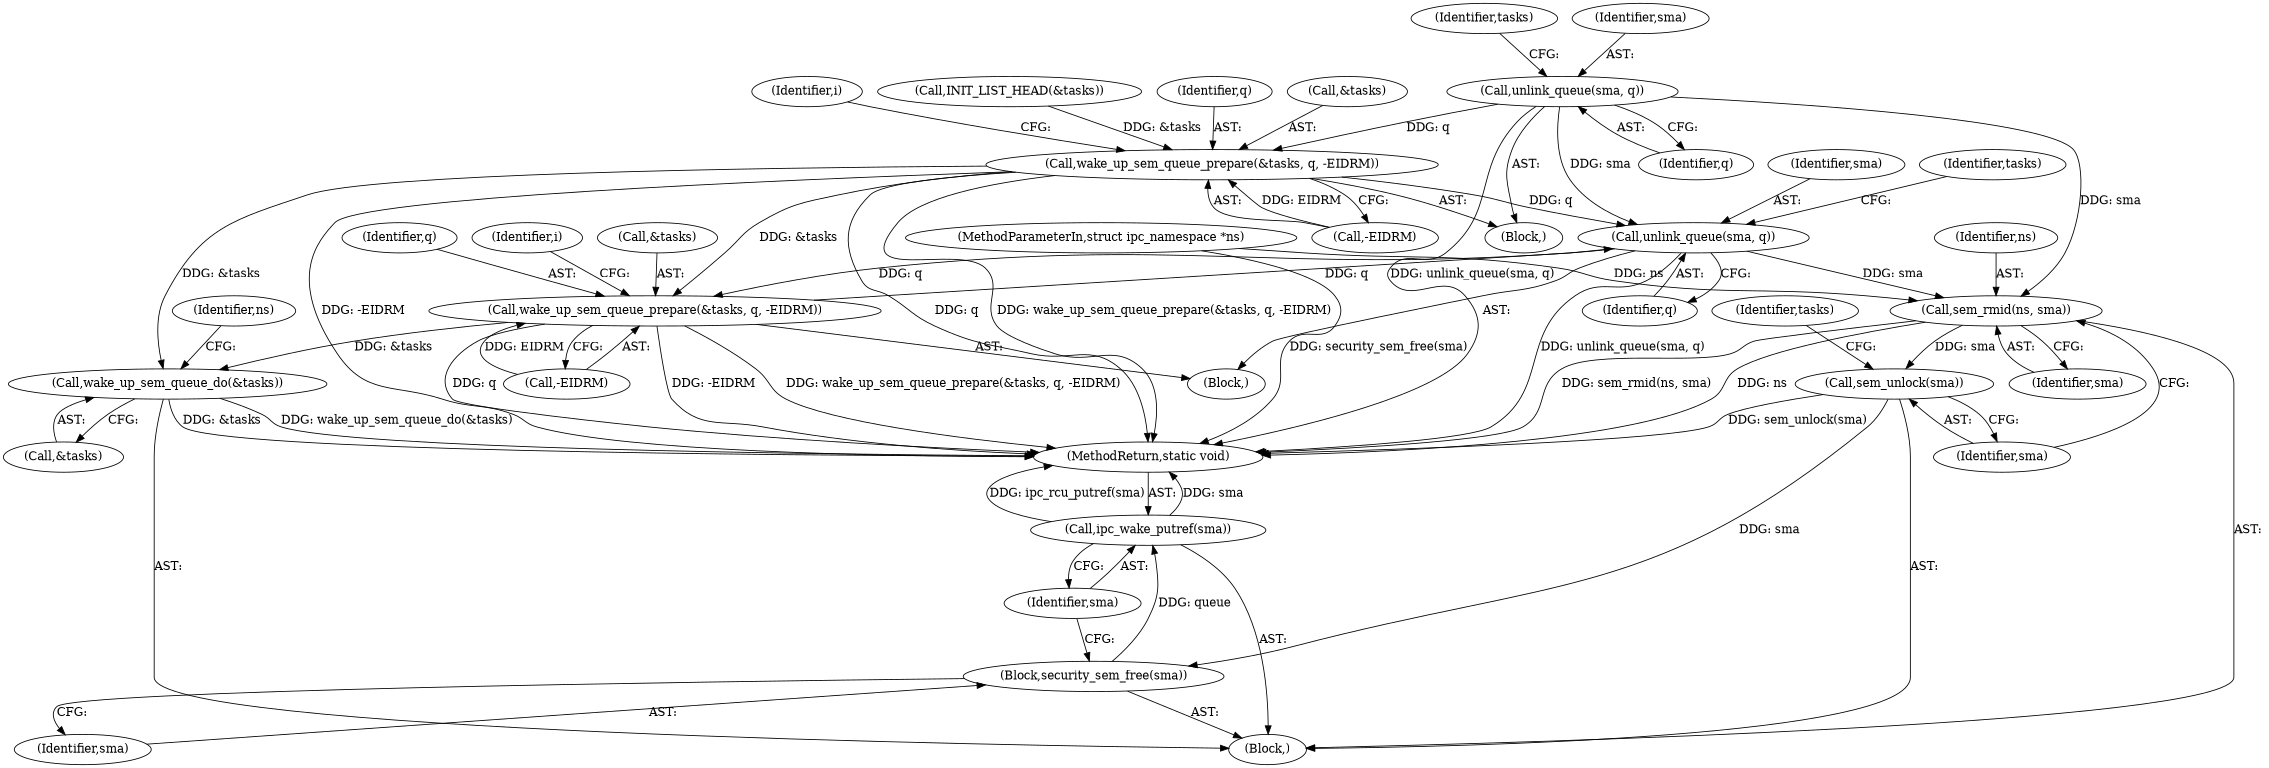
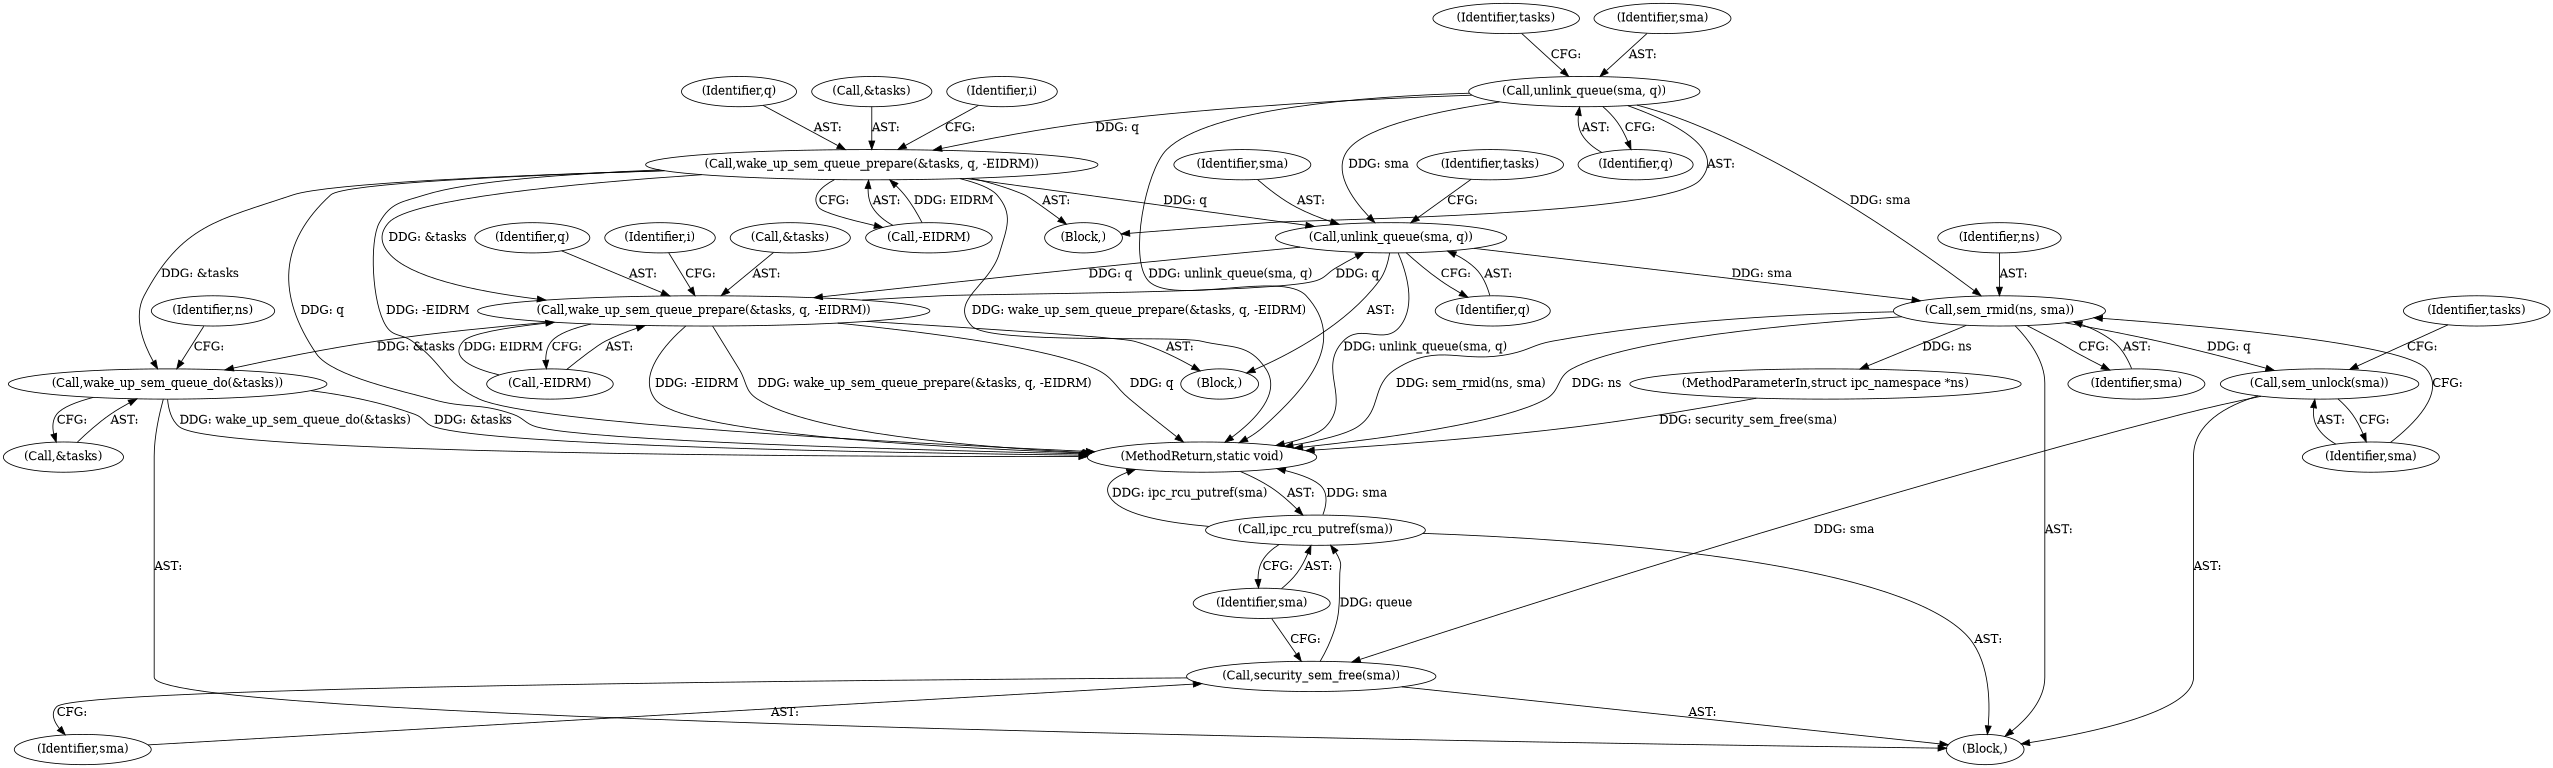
(1010, 92) -> none
(1558, 268) -> (1917, 346)
(1965, 347) -> (2229, 347)
(1563, 442) -> none
(1148, 530) -> (1315, 530)
(1094, 676) -> (1311, 676)
